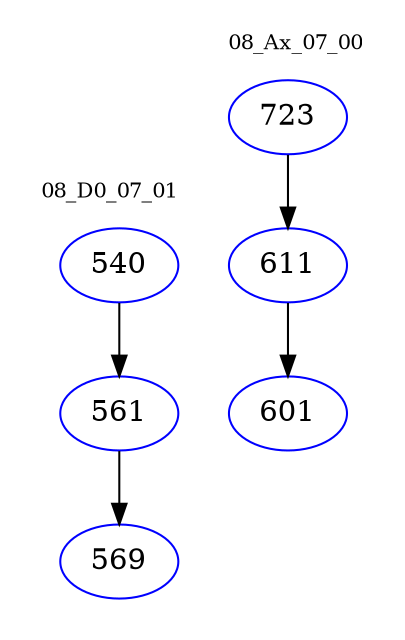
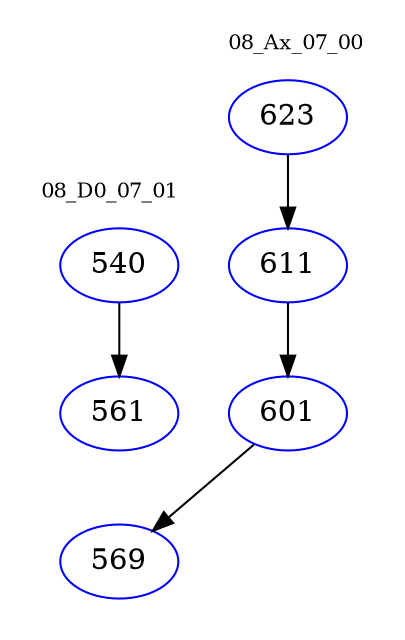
(288, 117) -> (288, 117)
(119, 477) -> (211, 481)
